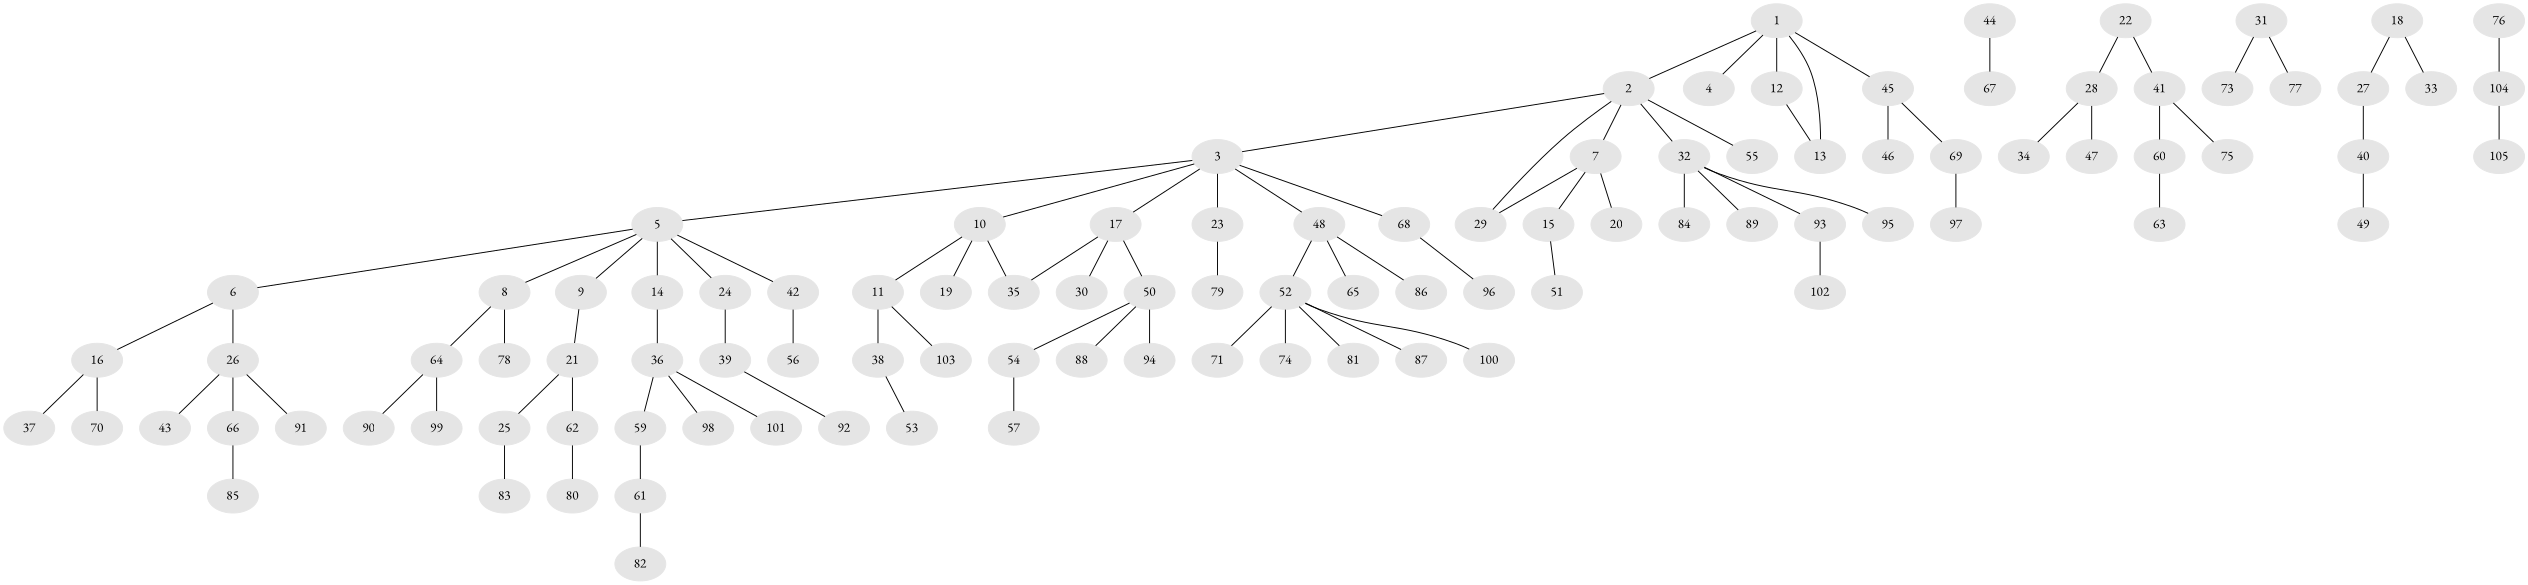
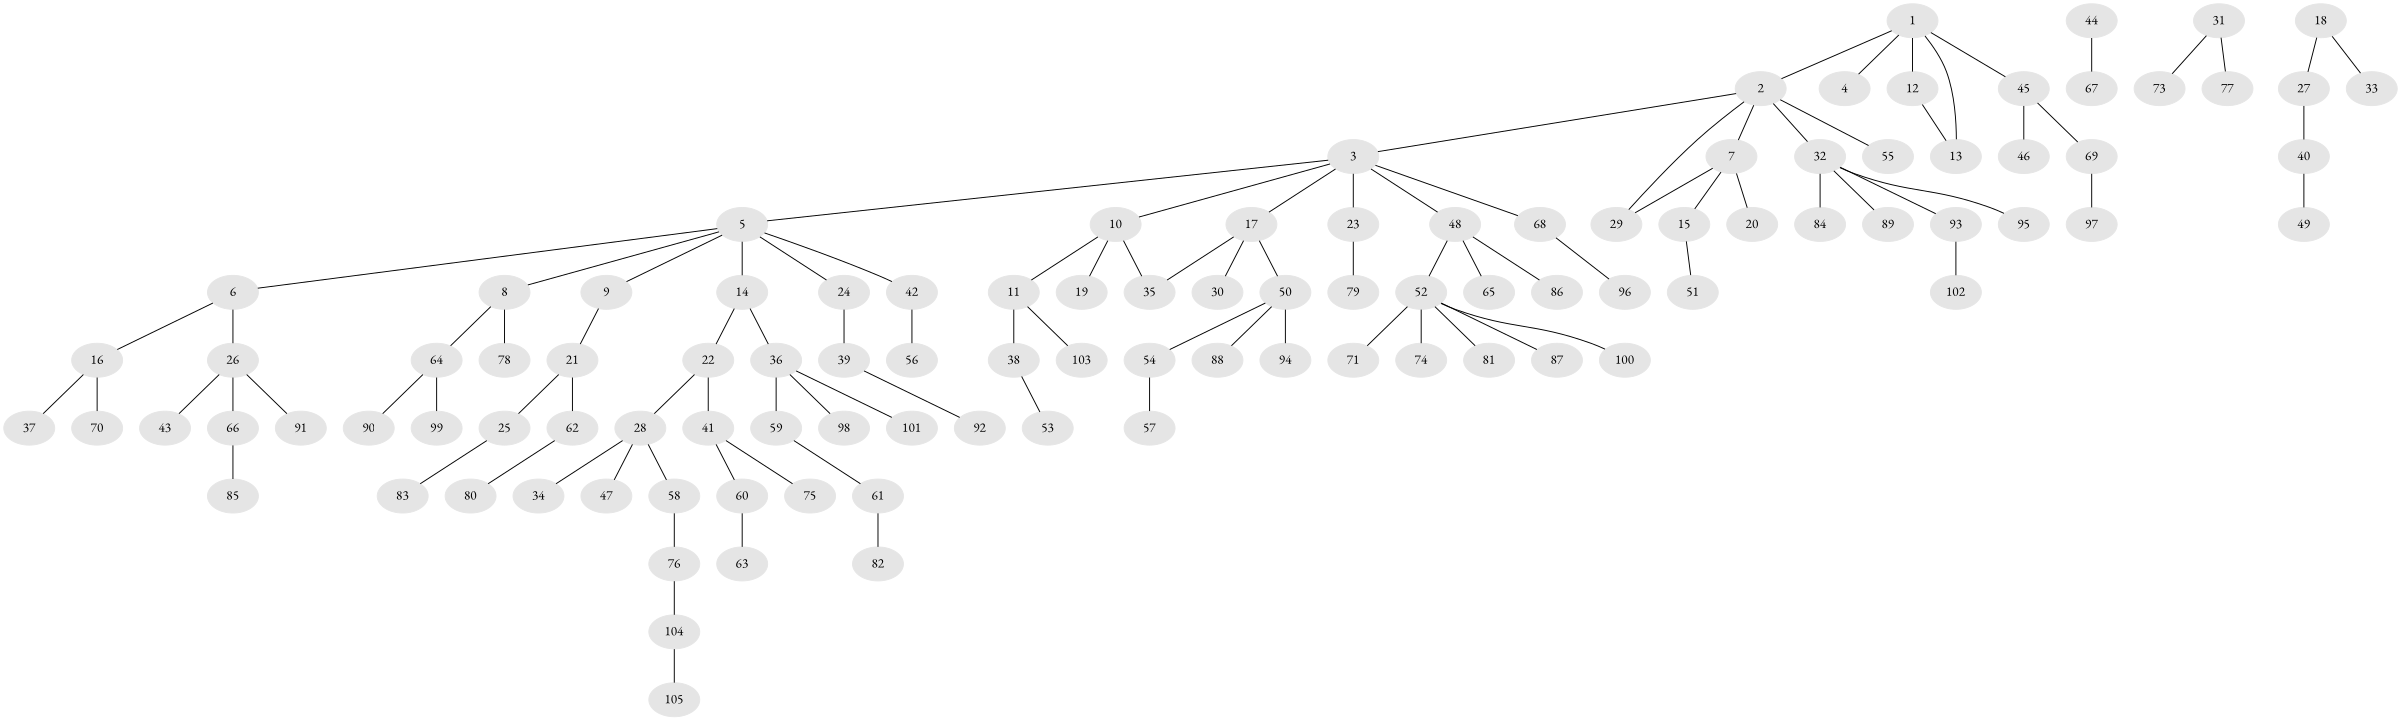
none -> (725, 326)
none -> (674, 496)
